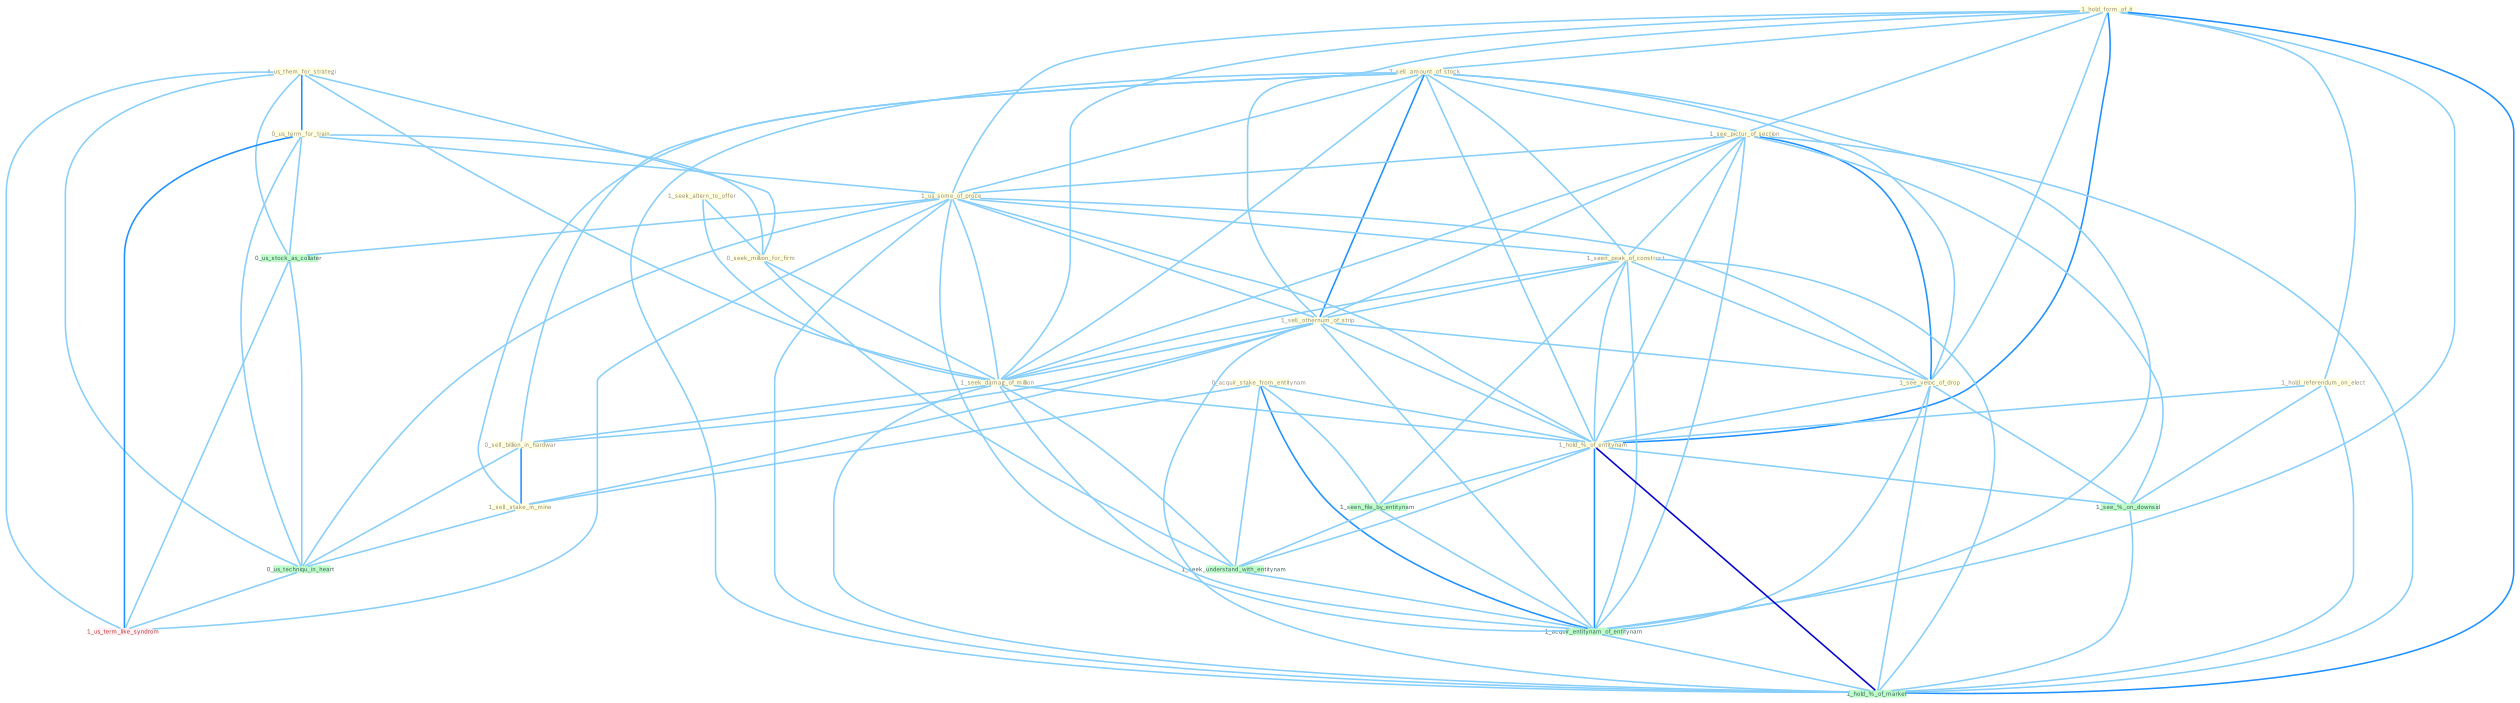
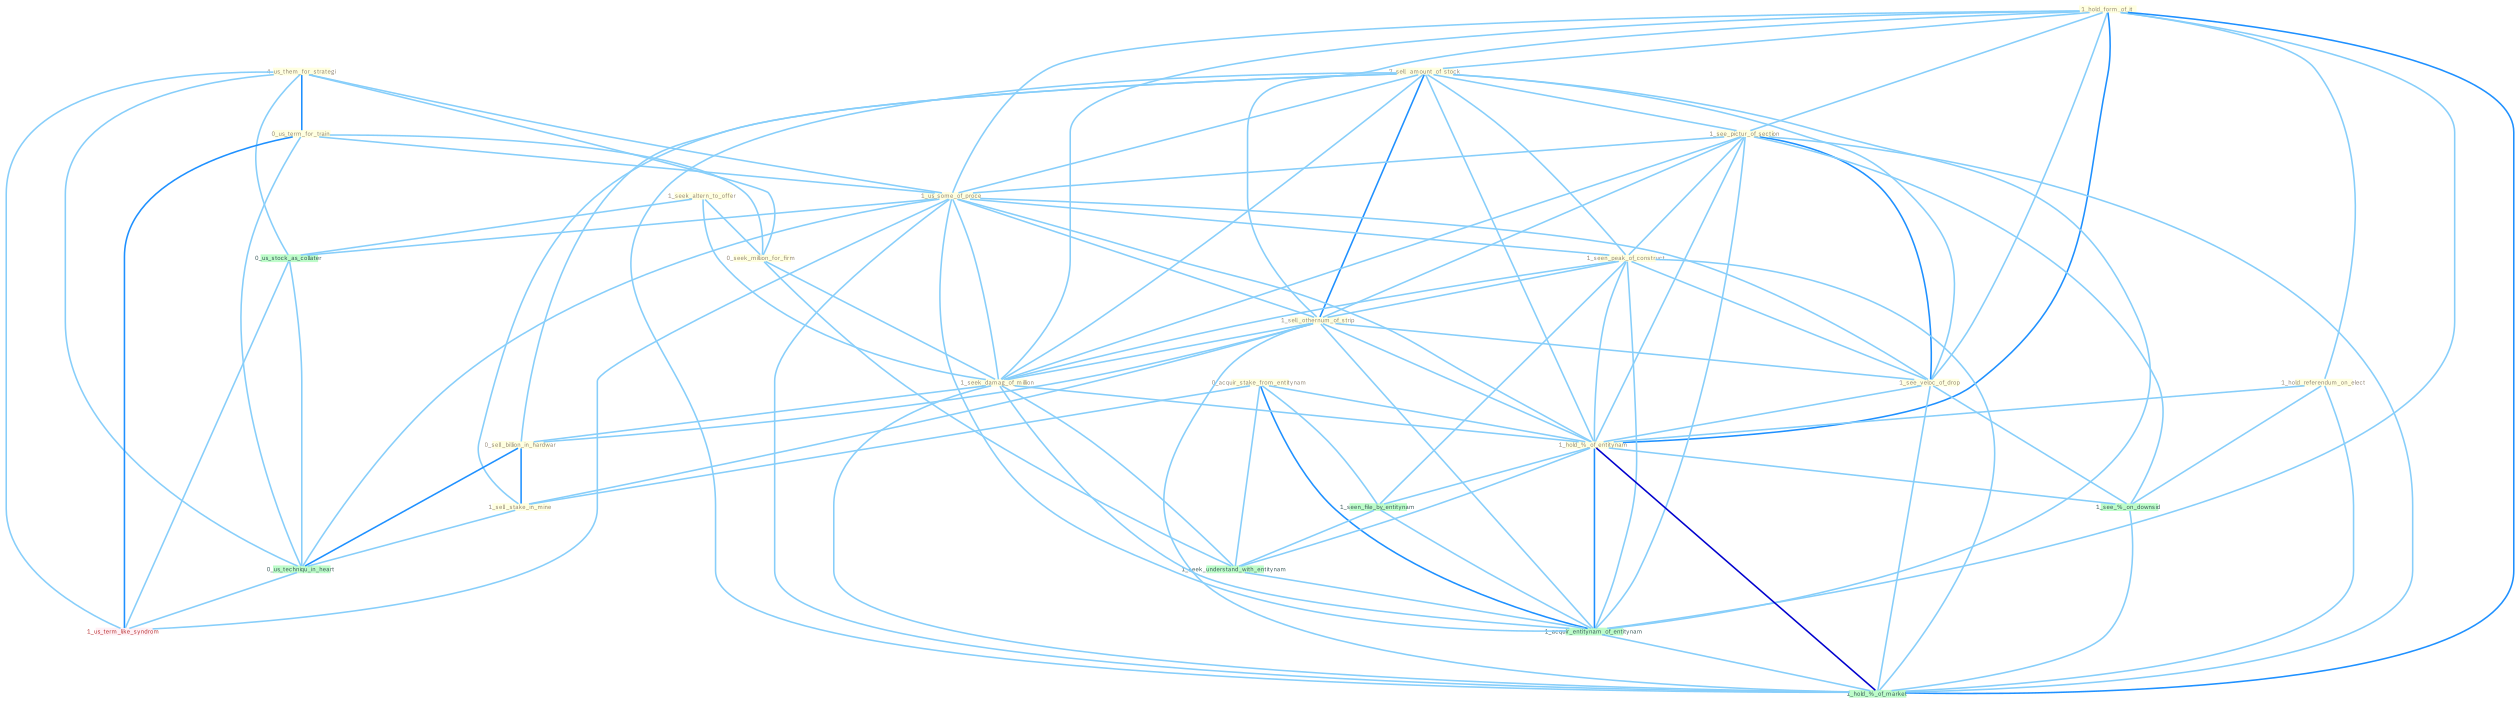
(296, 196) -> (496, 227)
(618, 249) -> (624, 140)
(412, 507) -> (412, 507)
(1820, 564) -> none
